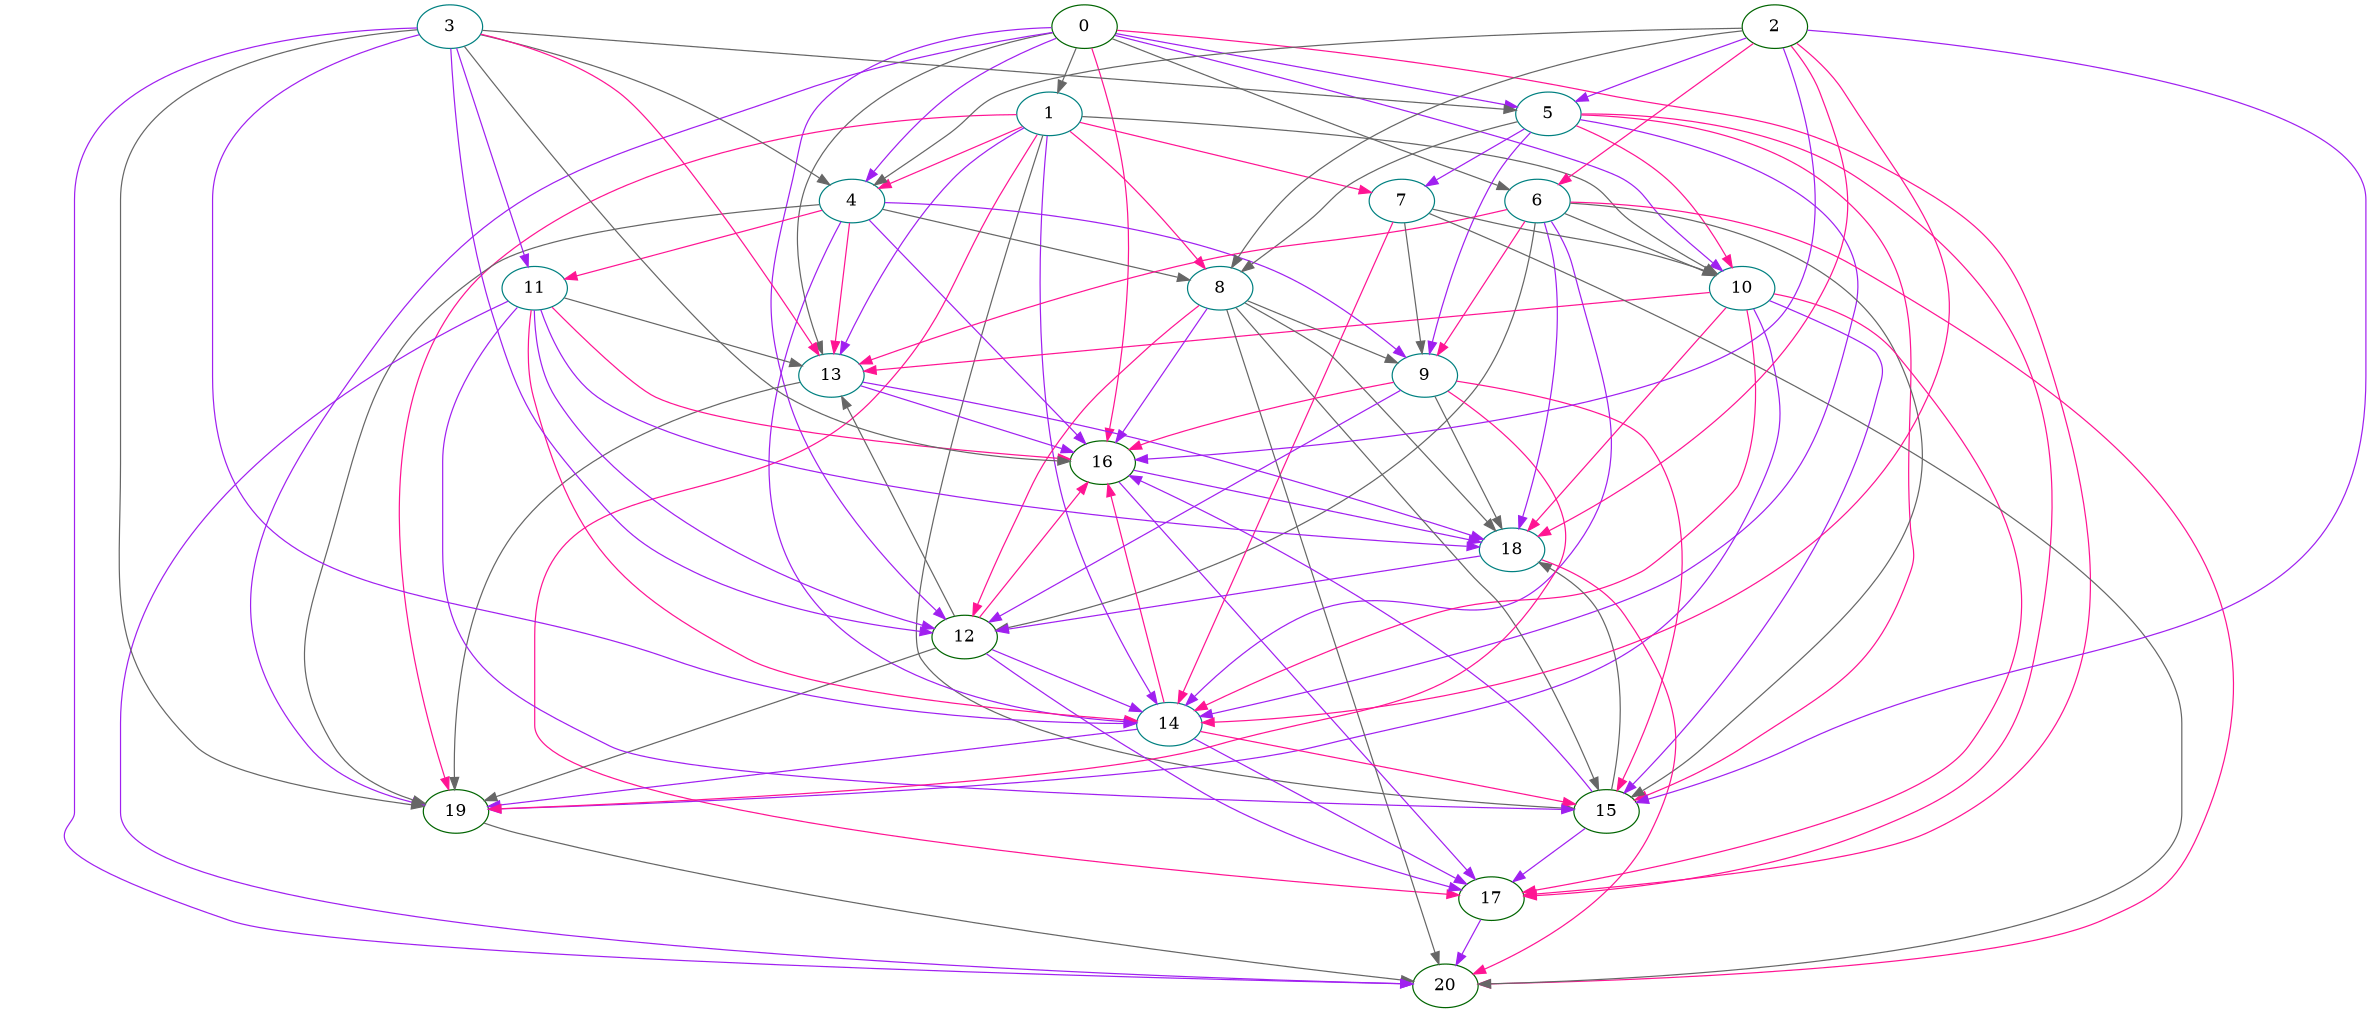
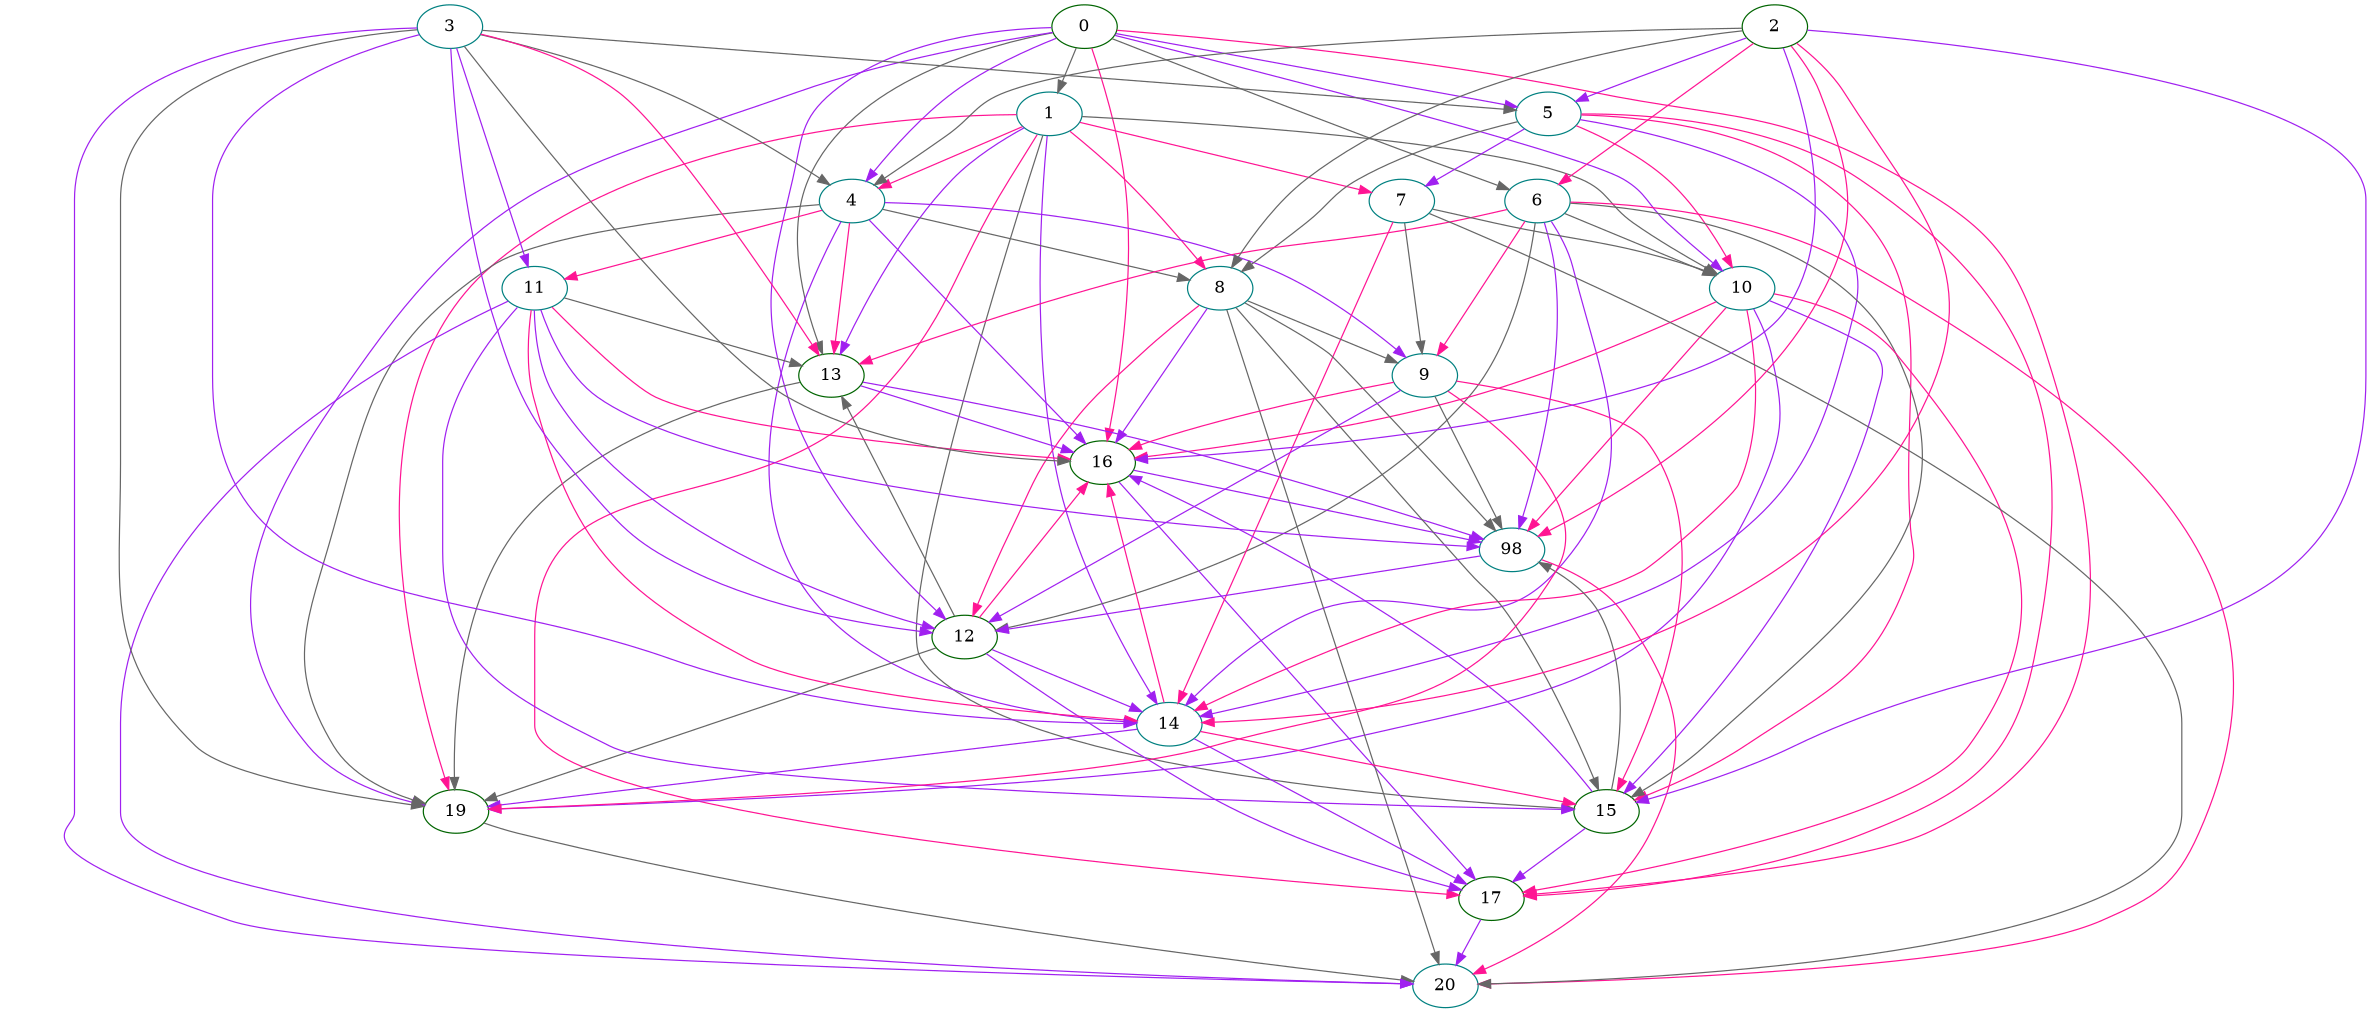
(1464, 242) -> none
(1272, 333) -> (1425, 409)
(831, 375) -> (831, 375)
(1512, 550) -> (1512, 550)
(1445, 986) -> (1445, 986)
